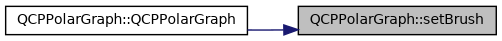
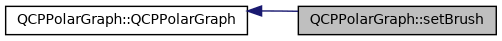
(266, 30) -> (280, 11)
